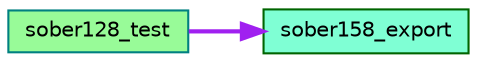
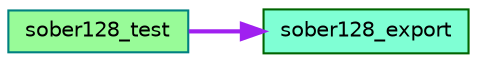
(366, 31) -> (366, 31)
